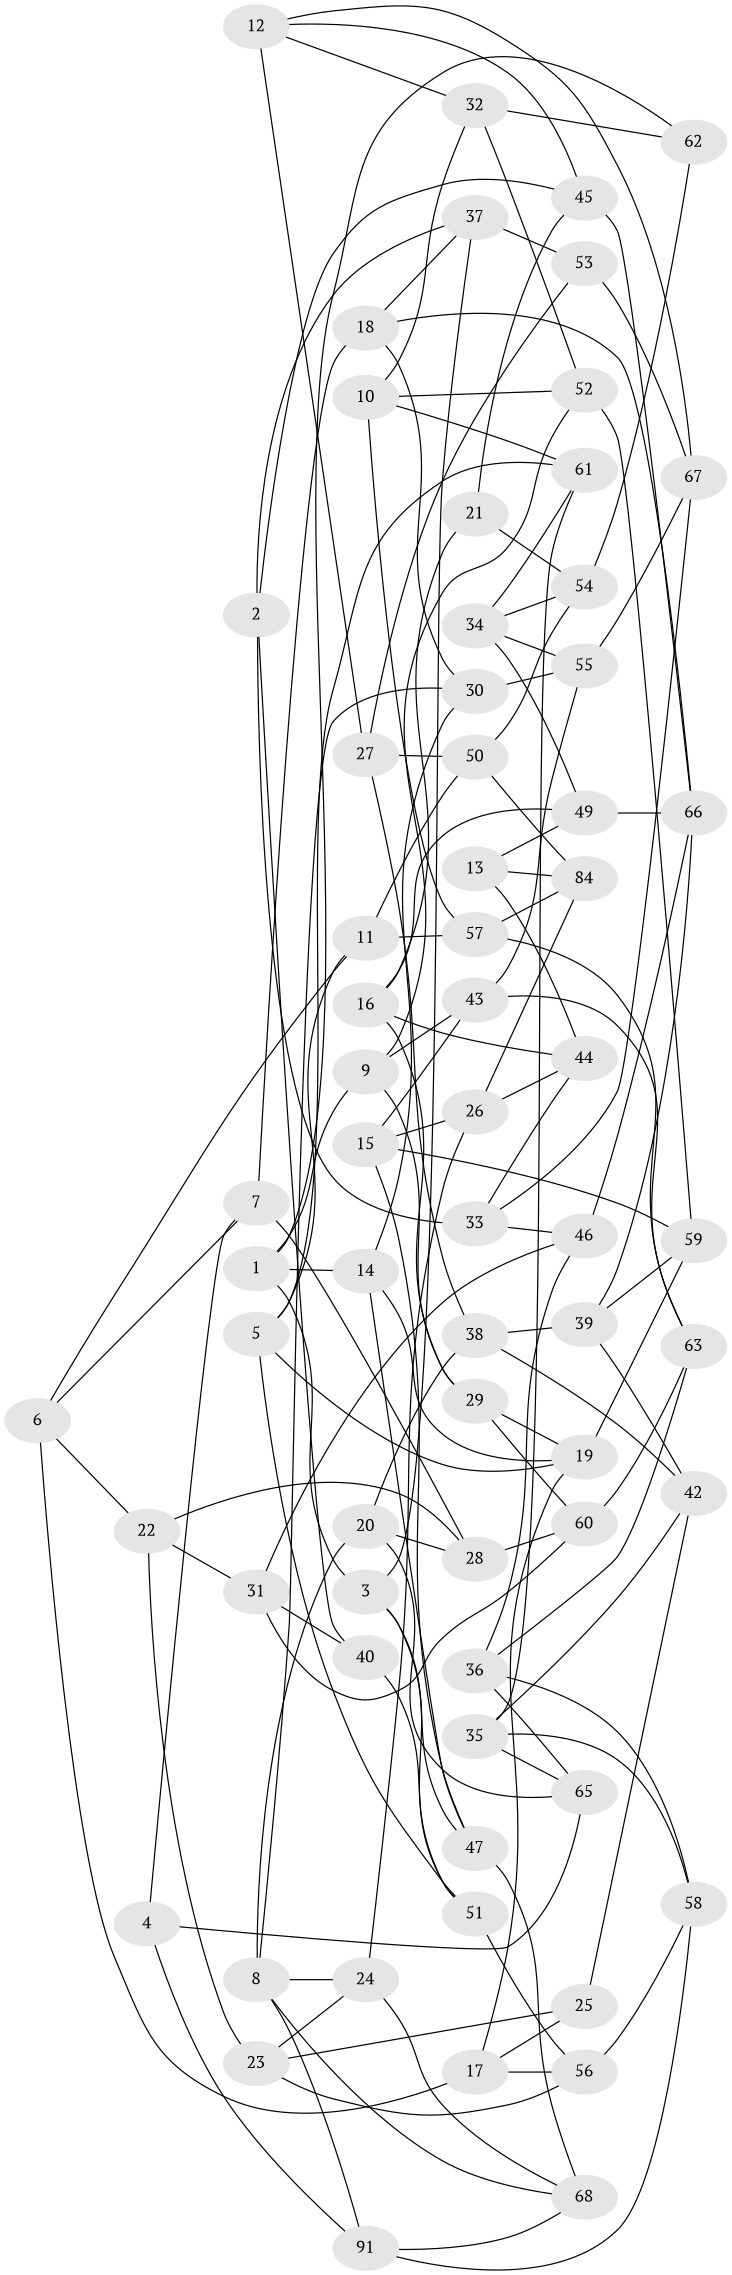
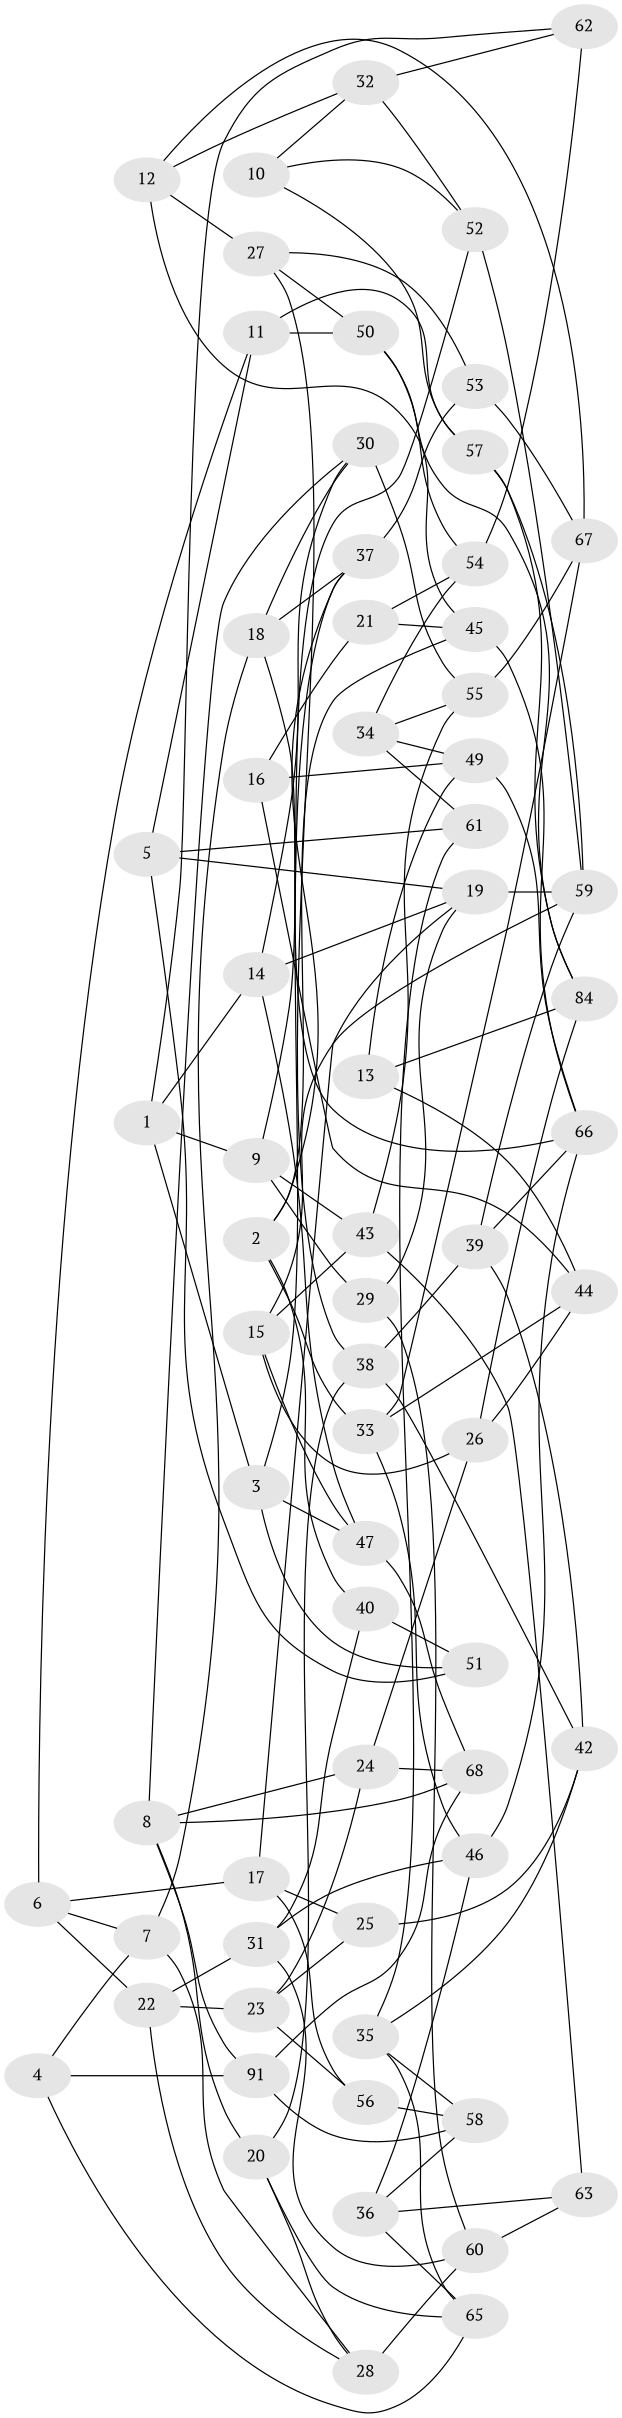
(477, 431) -> none
(619, 998) -> (561, 665)
(420, 1203) -> none
(523, 1997) -> none
